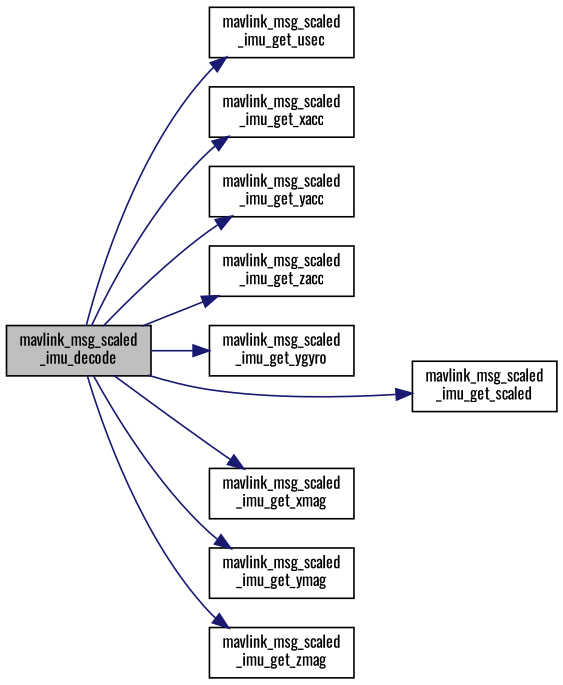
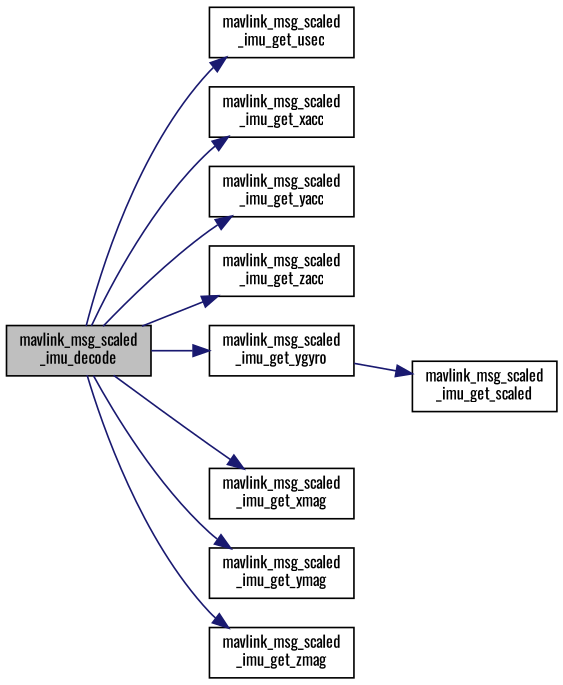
(271, 395) -> (375, 367)
